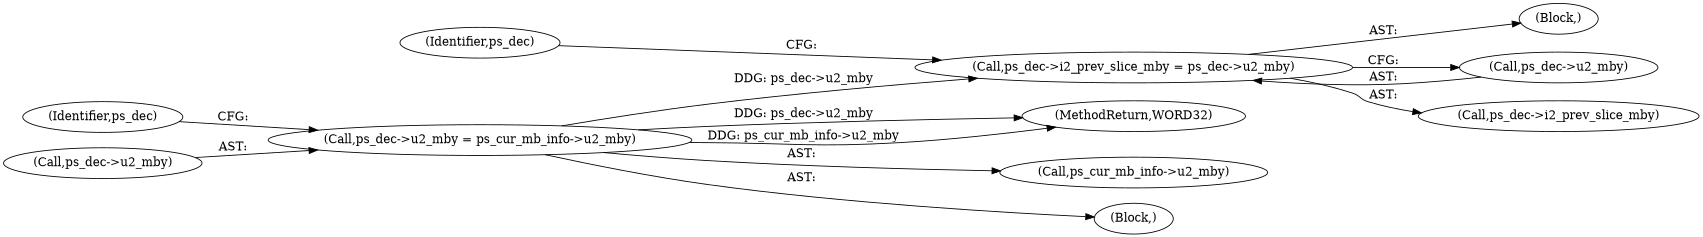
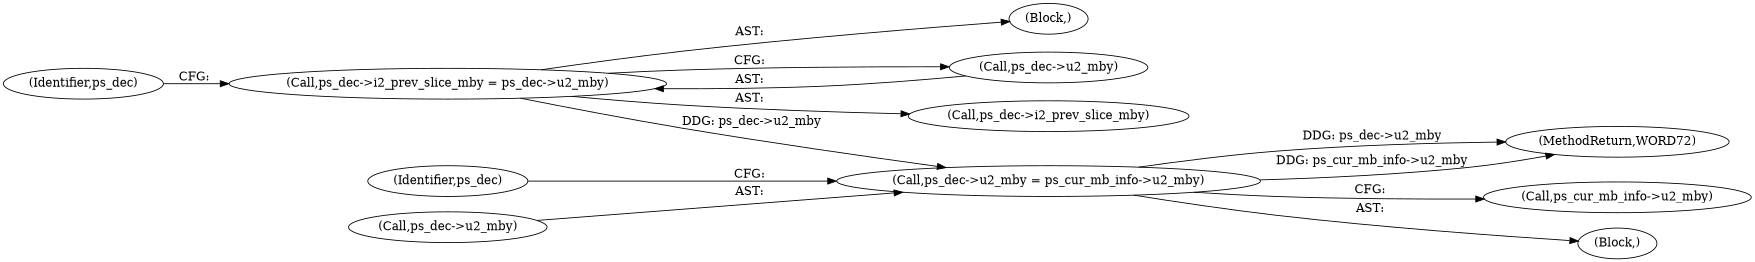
(765, 98) -> (728, 136)
(1134, 116) -> (1617, 142)
(804, 154) -> (1372, 190)
